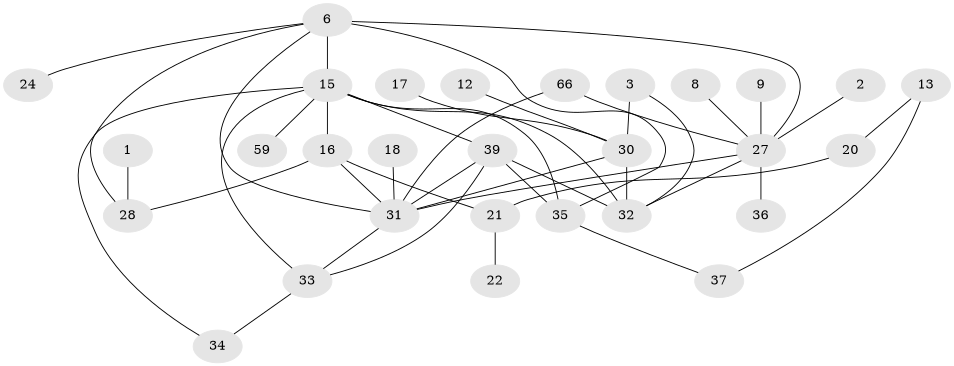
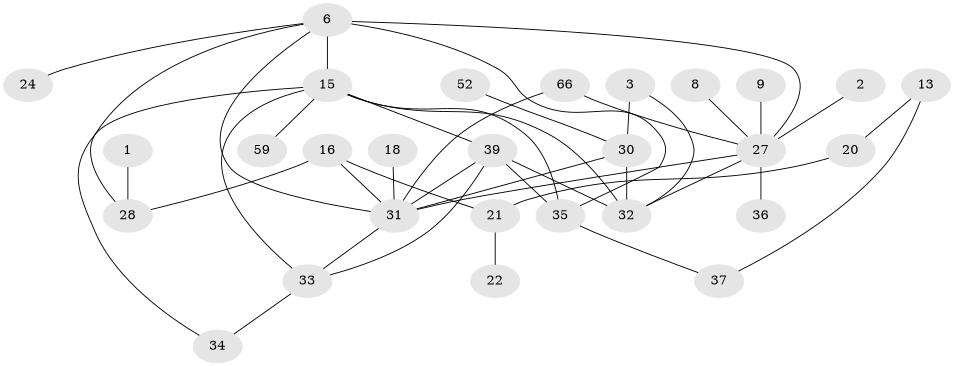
(400, 85) -> none
(465, 85) -> (465, 85)
(327, 118) -> none
